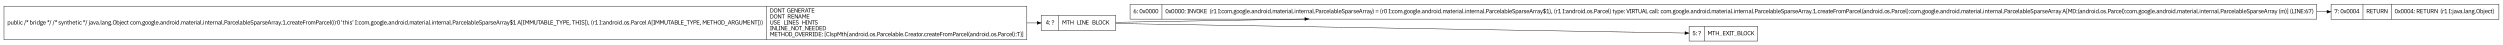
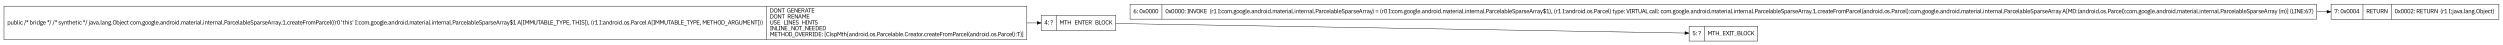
(2445, 12) -> (2445, 12)
(1210, 21) -> none
(1086, 23) -> (1086, 23)
